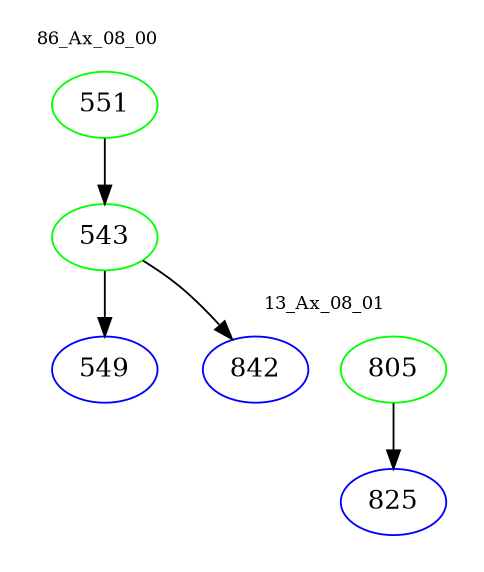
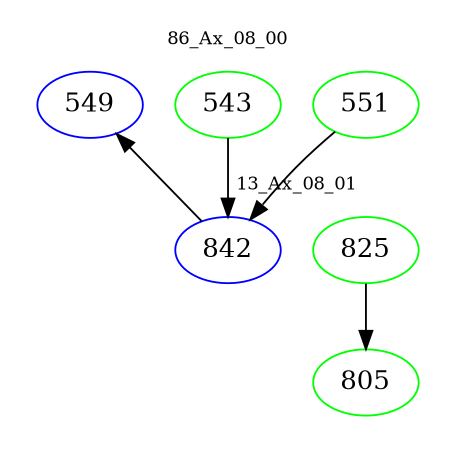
(105, 162) -> (285, 179)
(105, 294) -> (173, 191)
(394, 427) -> (366, 307)
(394, 502) -> (366, 250)
